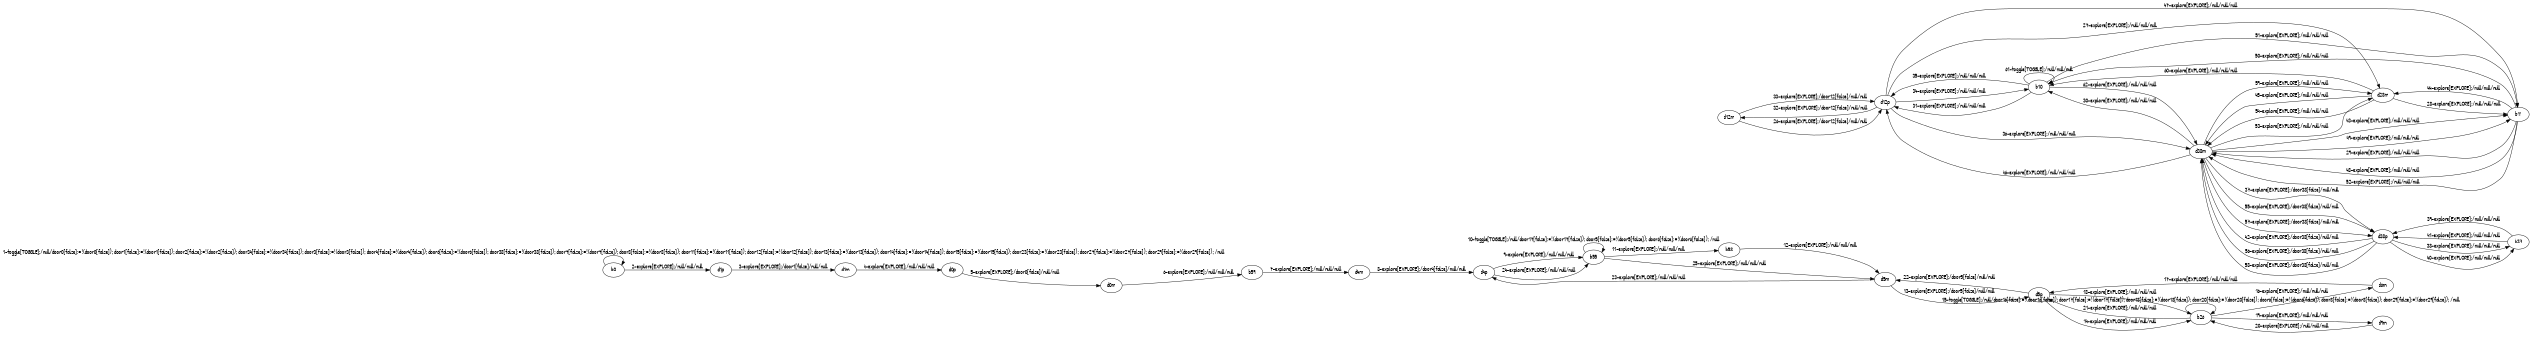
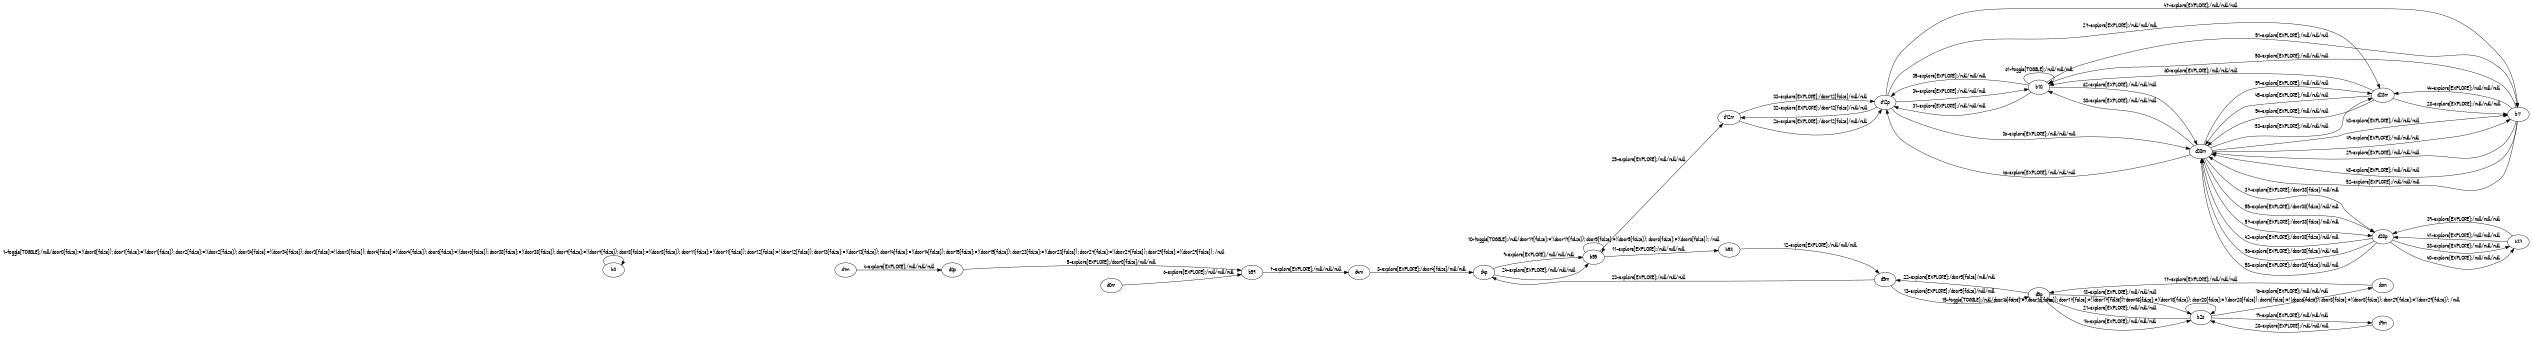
(721, 270) -> none
(1737, 270) -> (1660, 189)
(1029, 283) -> (1100, 265)
